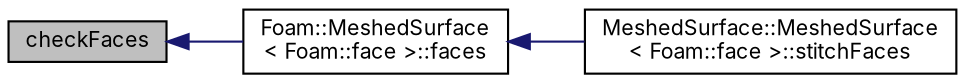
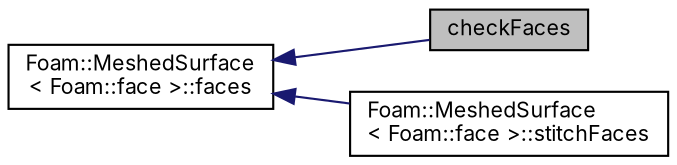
(216, 42) -> (362, 49)
(771, 42) -> (509, 124)
